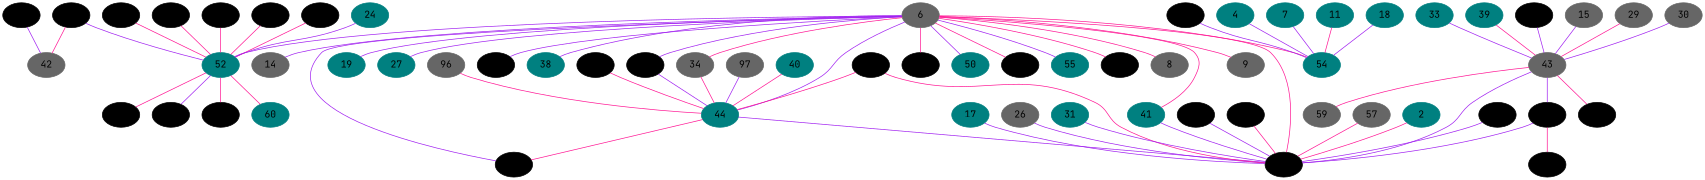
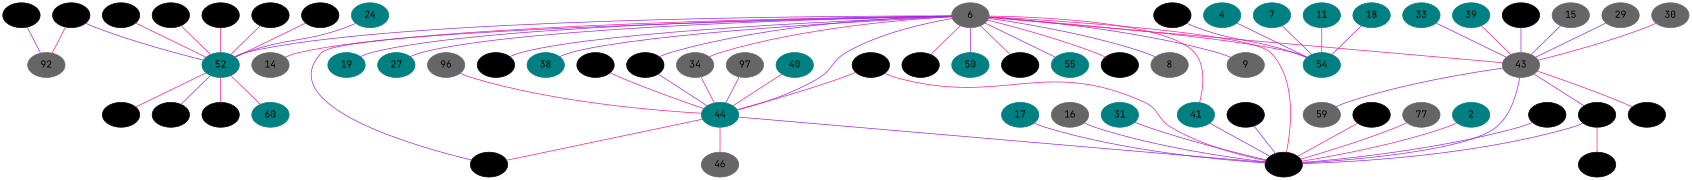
(592, 26) -> (617, 25)
(1086, 28) -> (1135, 35)
(1049, 31) -> (1073, 33)
(1590, 40) -> (1571, 40)
(1617, 43) -> (1598, 44)
none -> (1310, 46)
(46, 65) -> (46, 65)
(1431, 82) -> (1418, 83)
(1020, 115) -> (1070, 115)
(1372, 115) -> (1421, 115)
none -> (720, 165)
